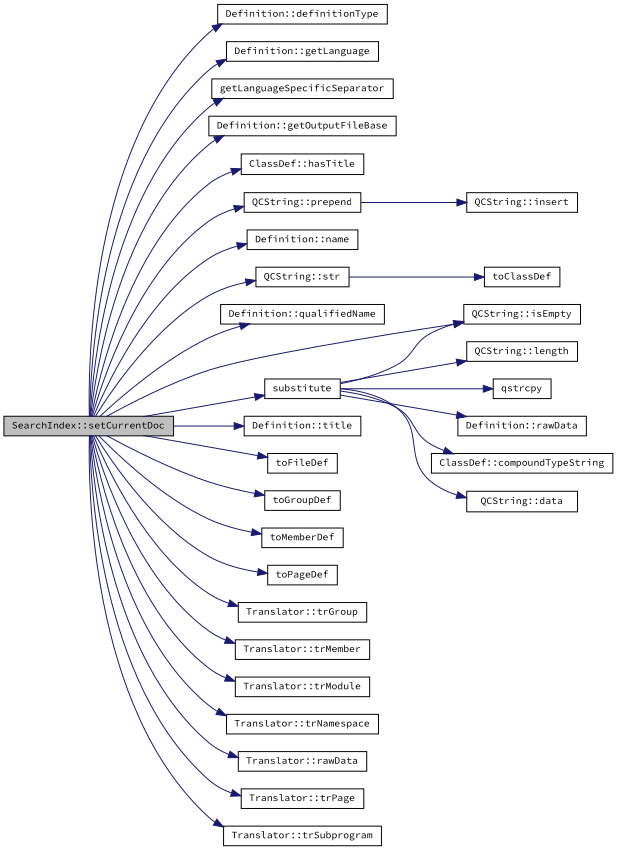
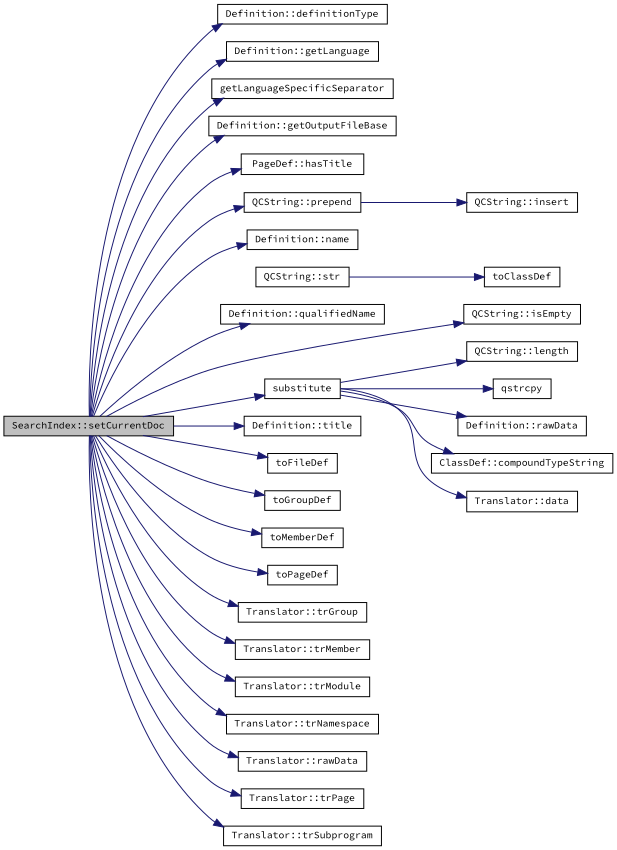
(303, 164) -> (303, 164)
(159, 335) -> none
(402, 361) -> none
(522, 502) -> (522, 502)
